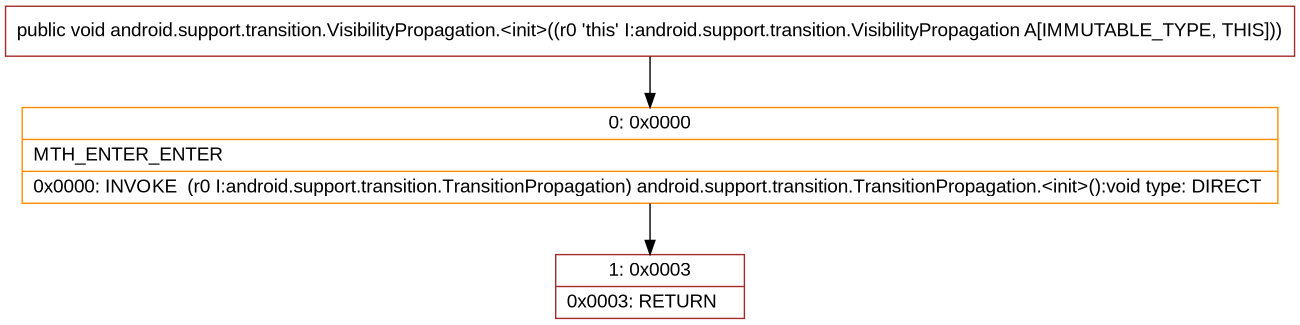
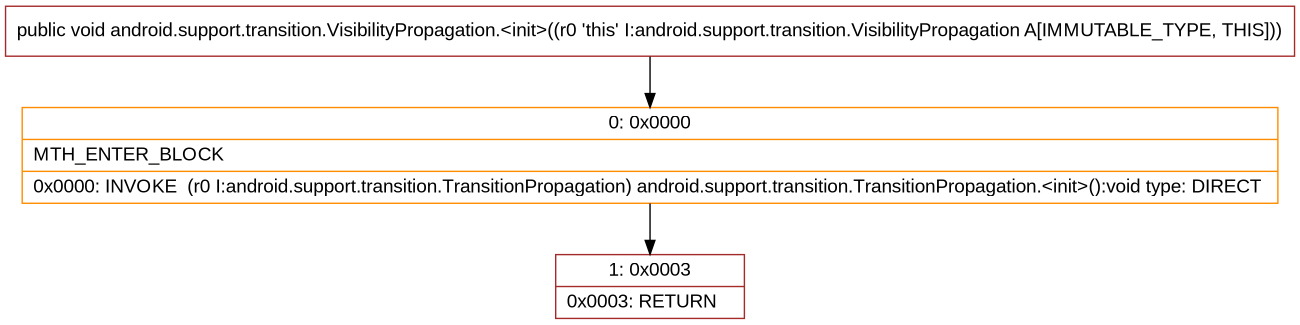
(128, 155) -> (129, 155)
